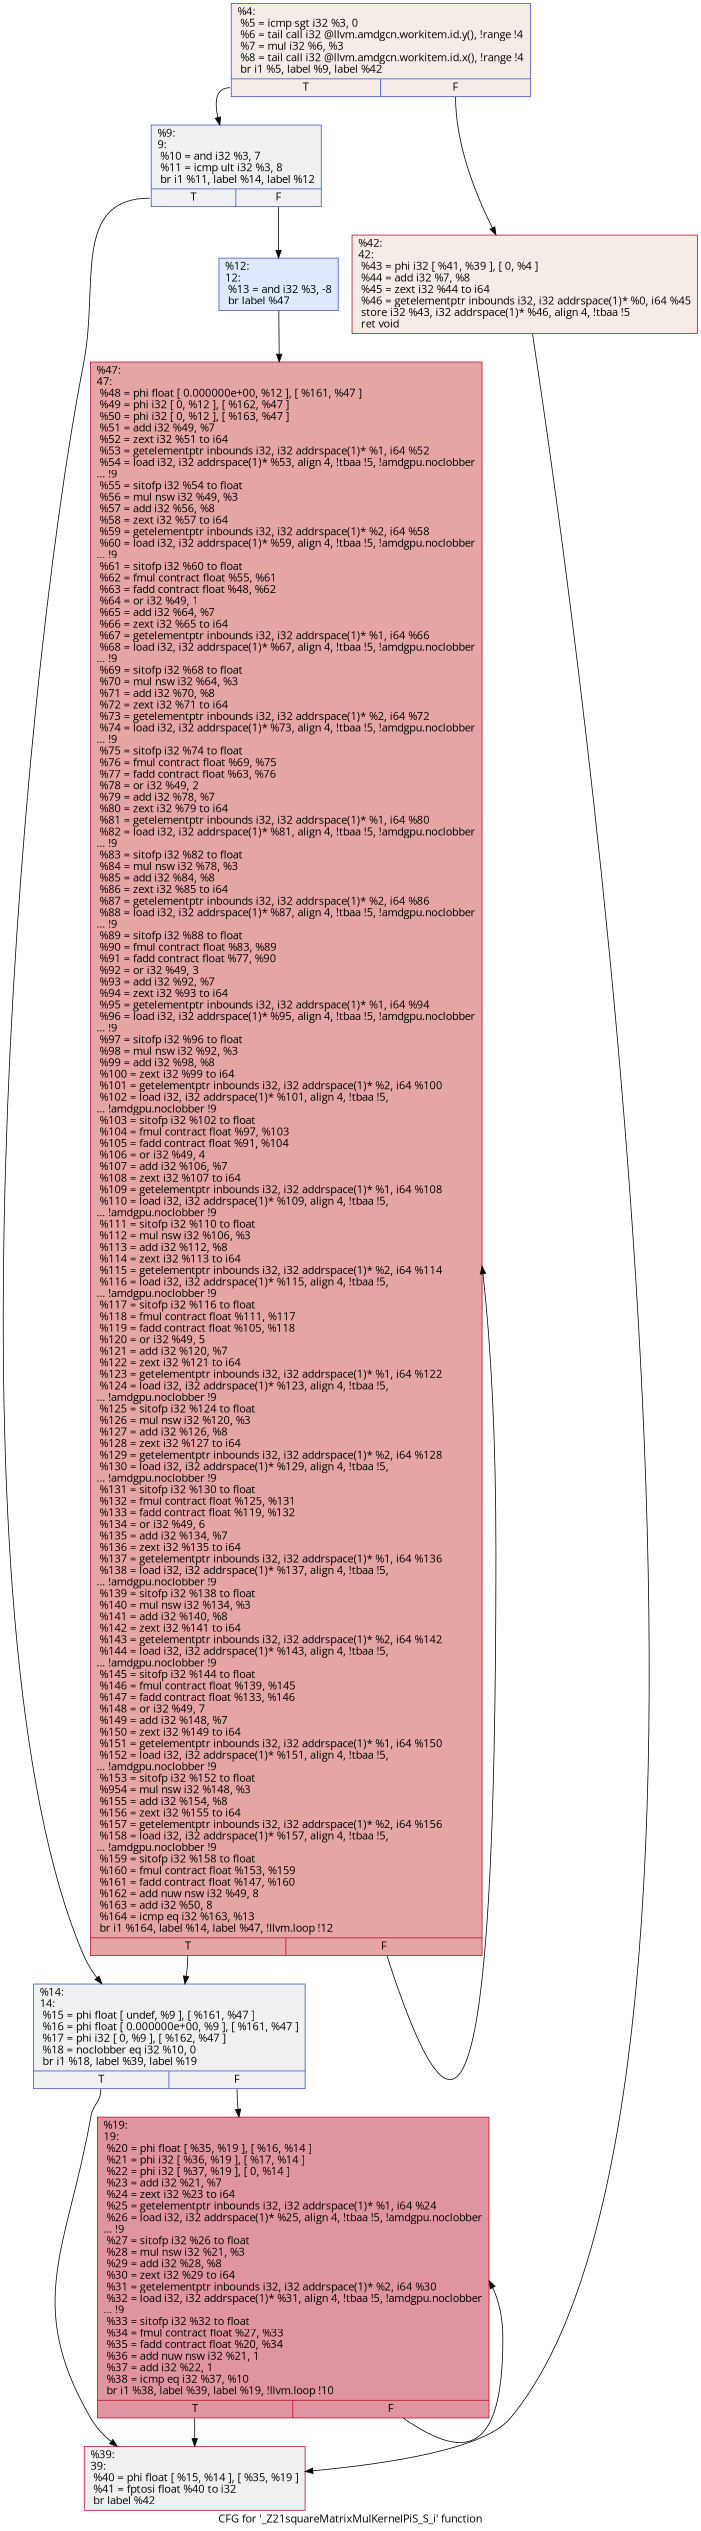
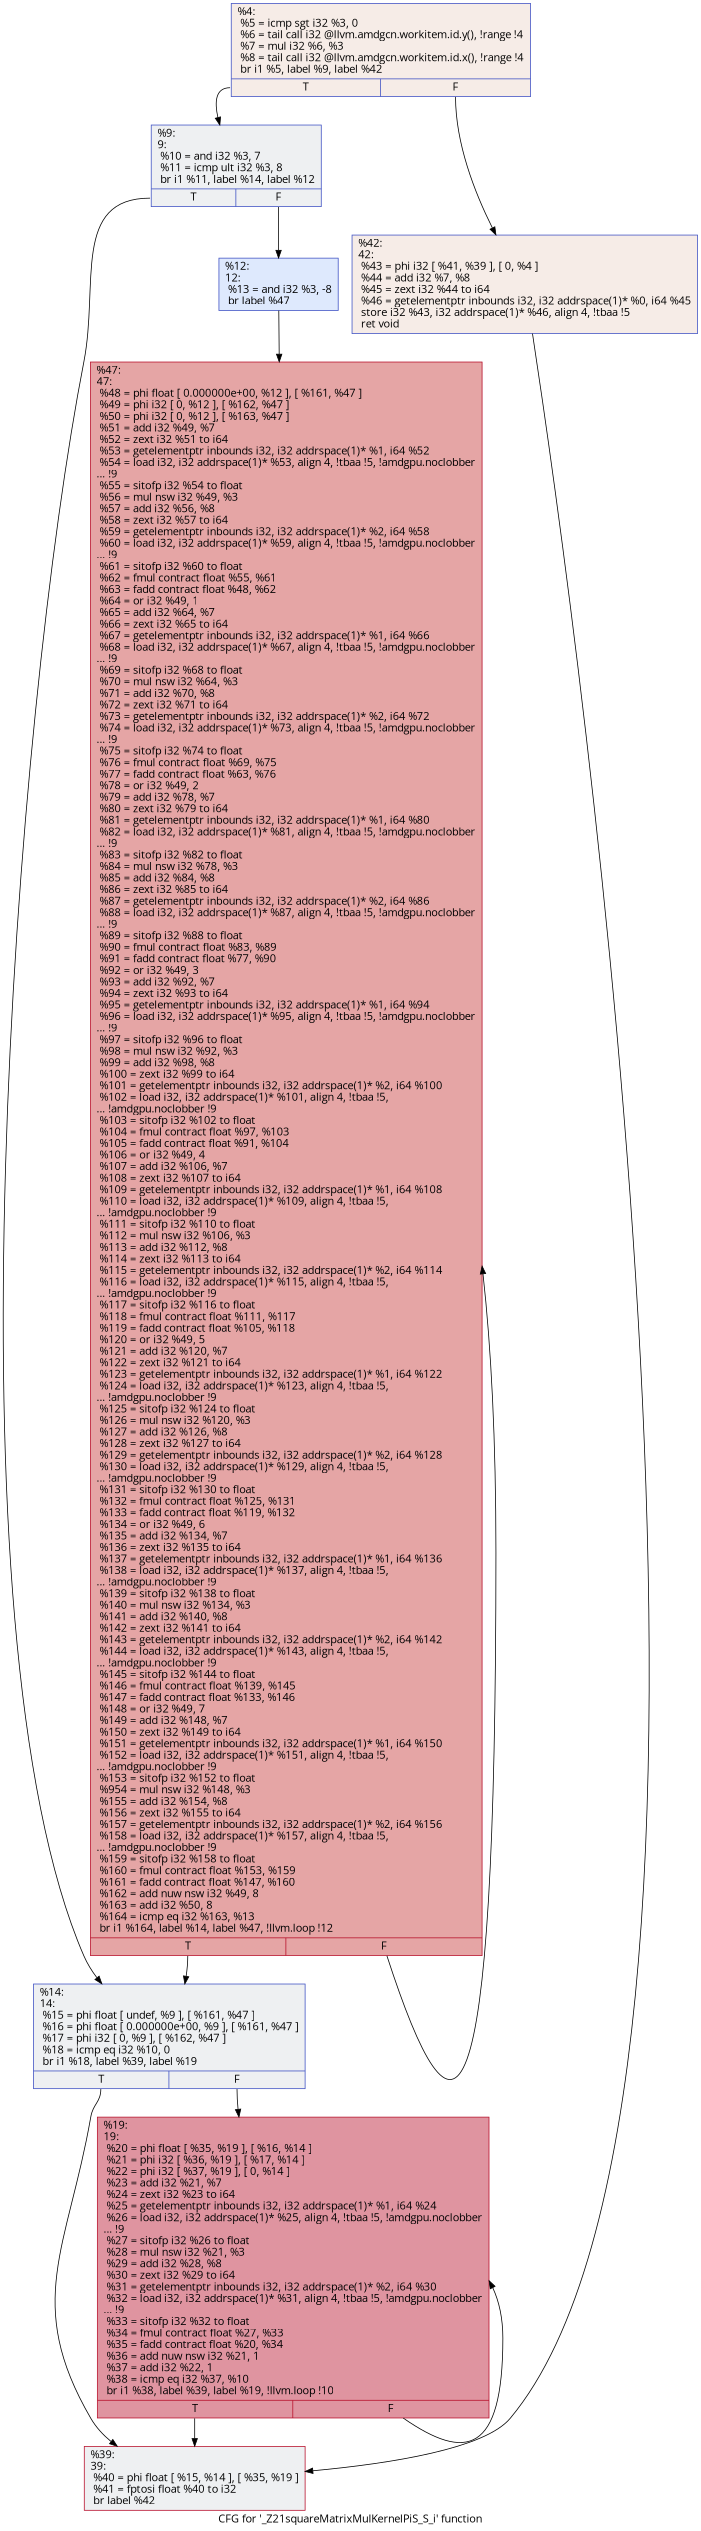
(525, 284) -> (525, 284)
(118, 2050) -> (105, 2050)
